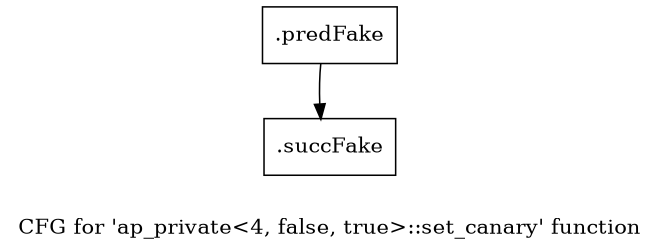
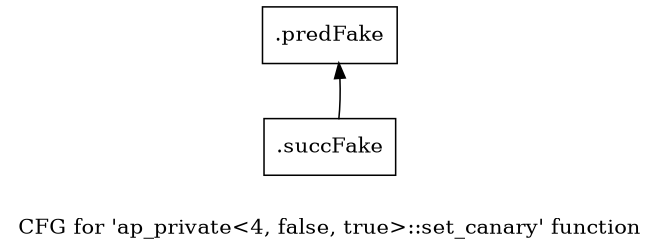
(320, 83) -> (340, 99)
